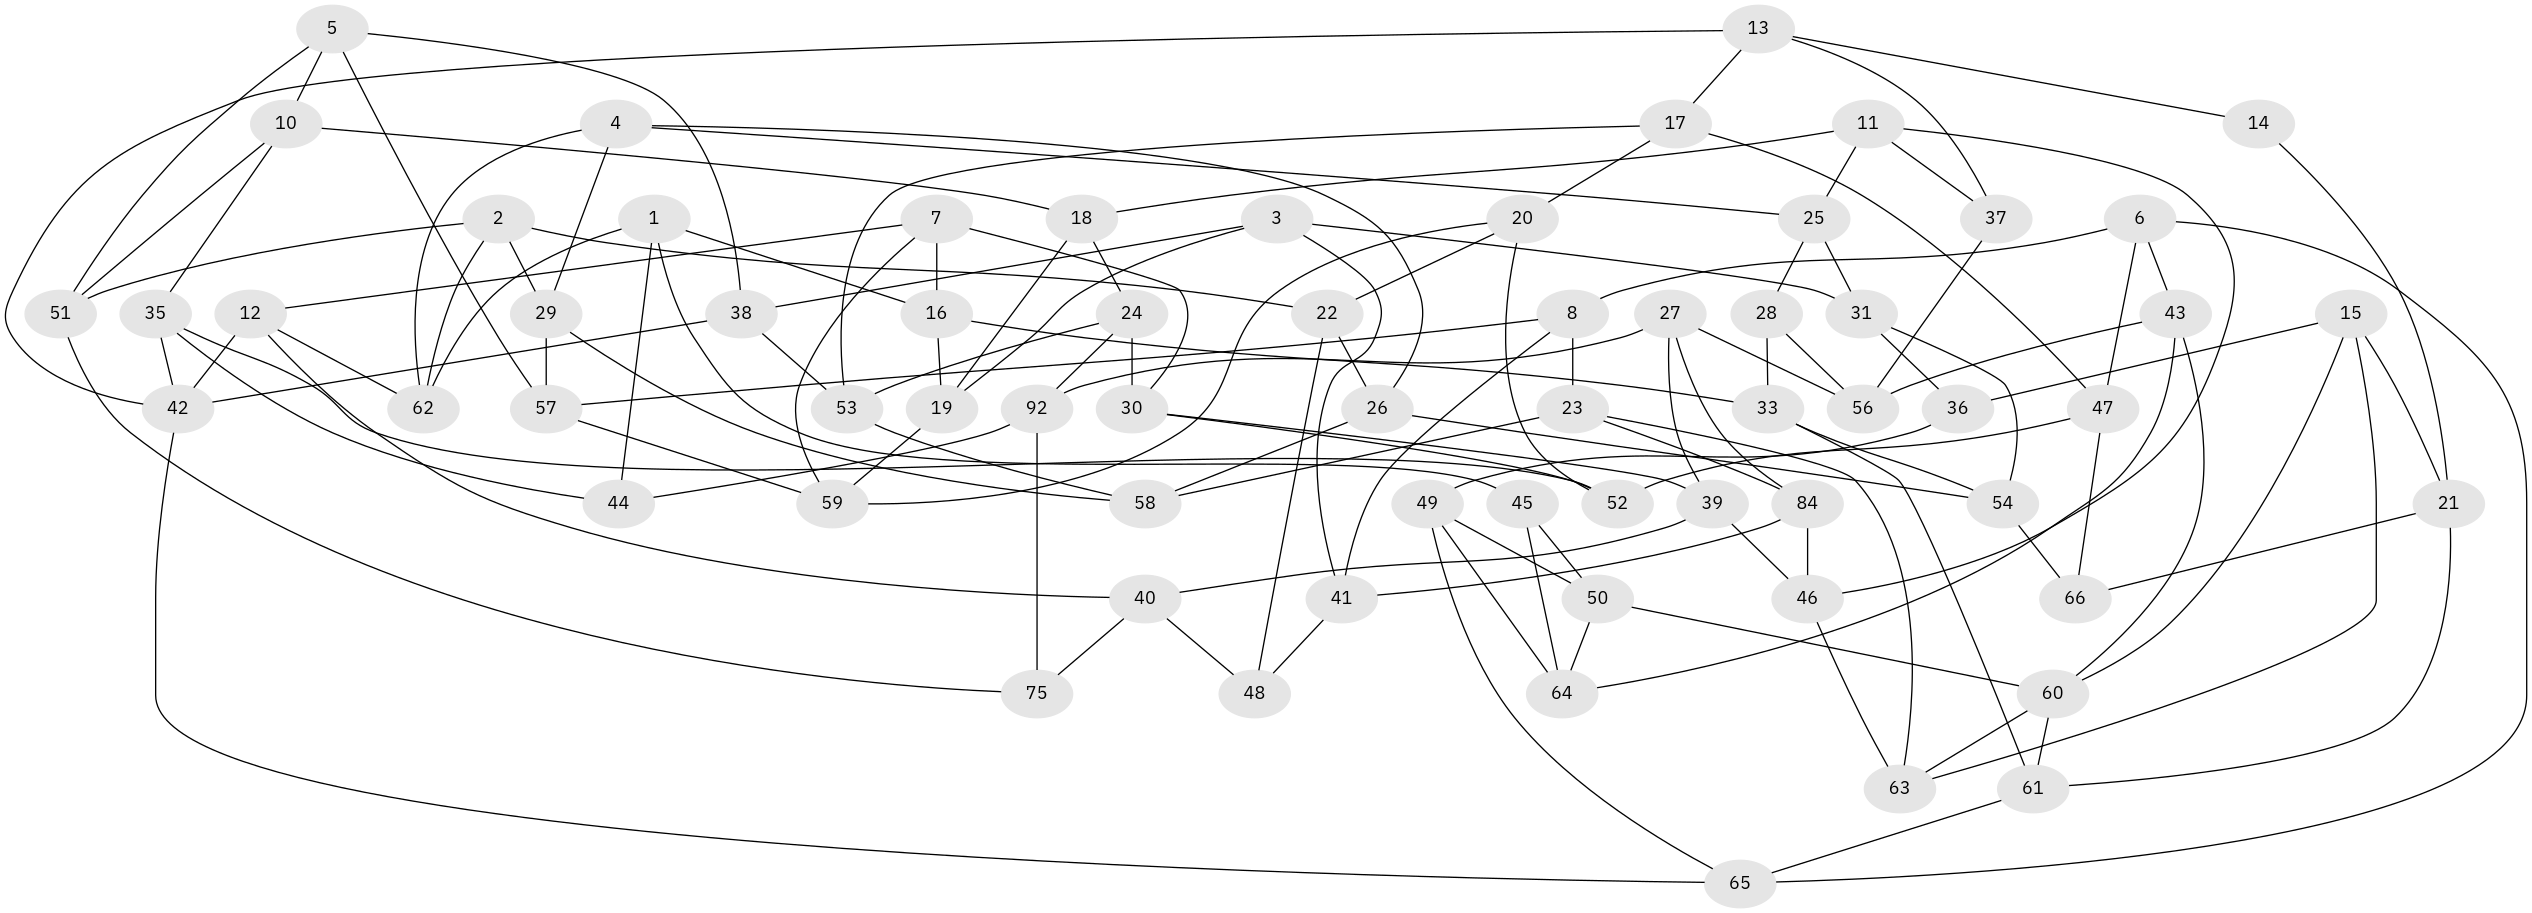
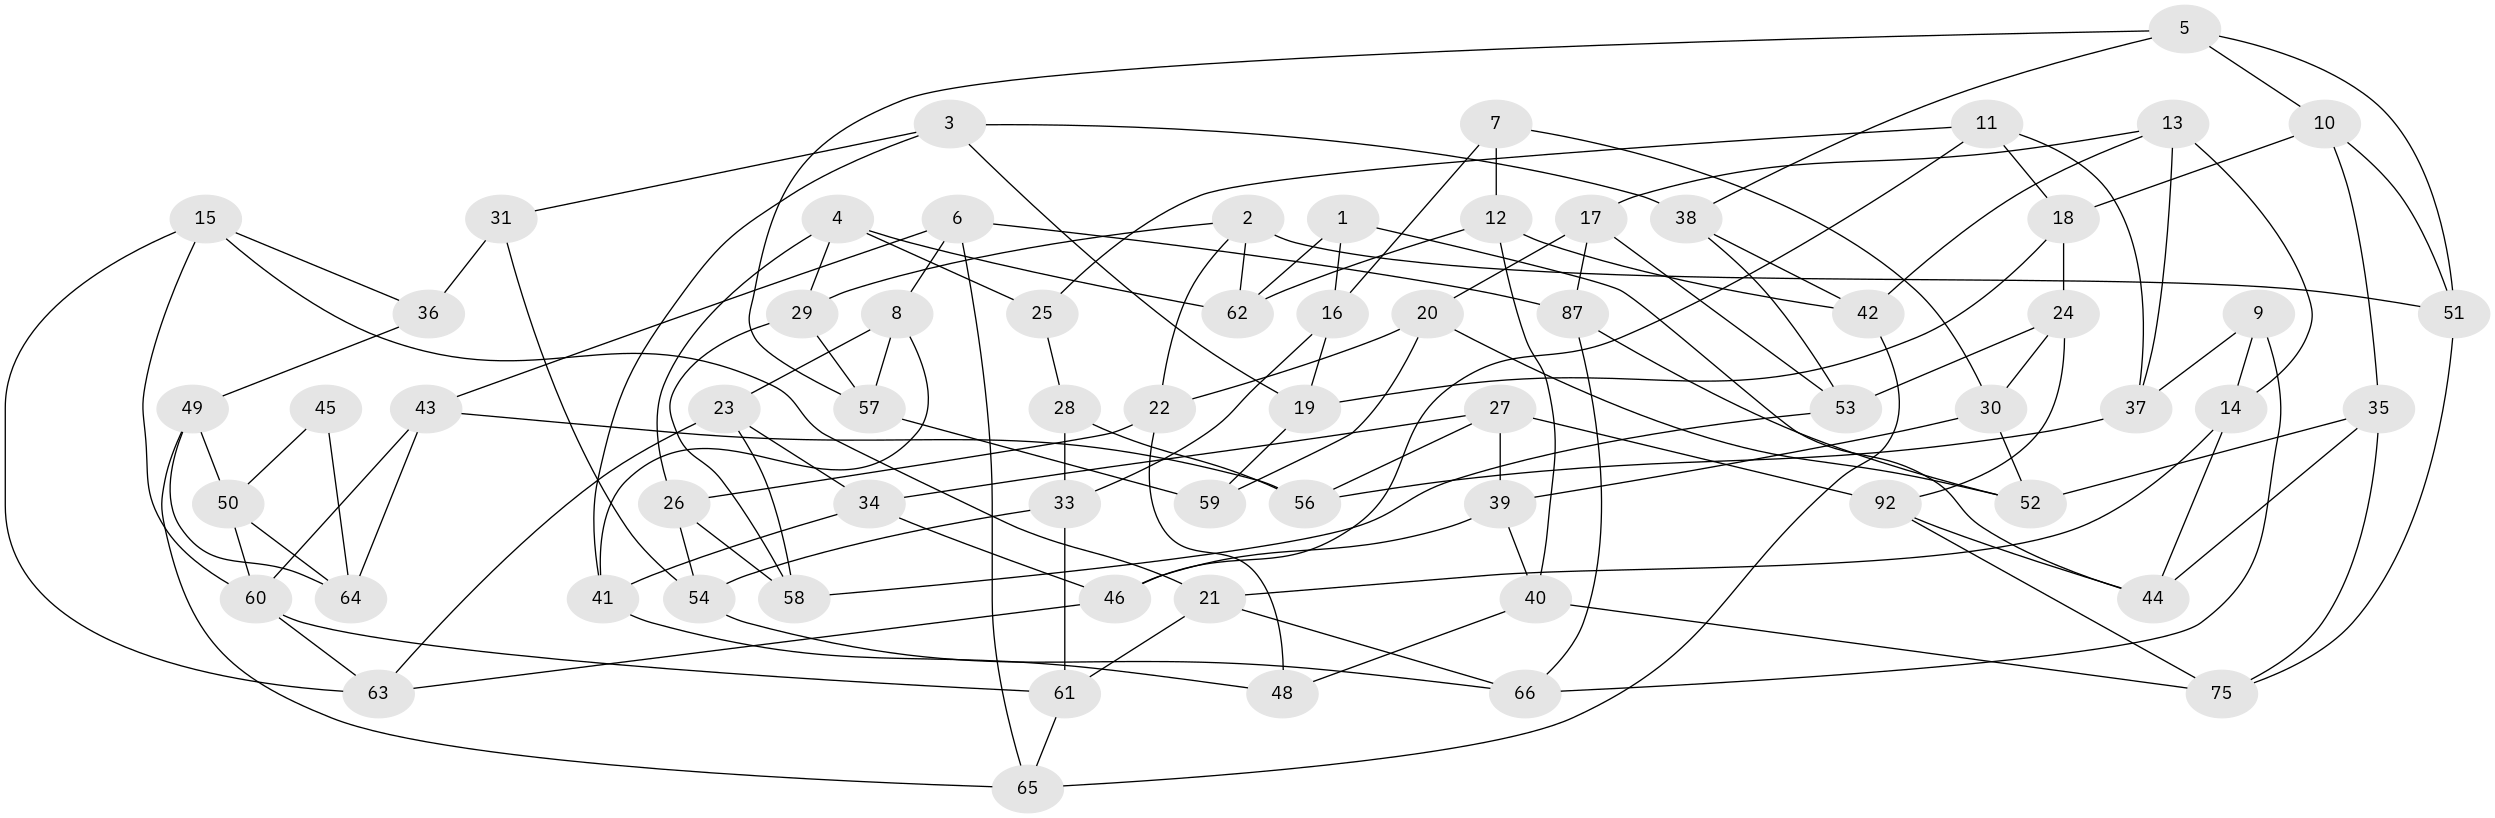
(1839, 268) -> none
none -> (2259, 314)
(819, 346) -> none
(167, 361) -> (2347, 575)
(2103, 409) -> (1573, 314)
(929, 458) -> none
(1808, 504) -> (870, 504)
none -> (2192, 504)
